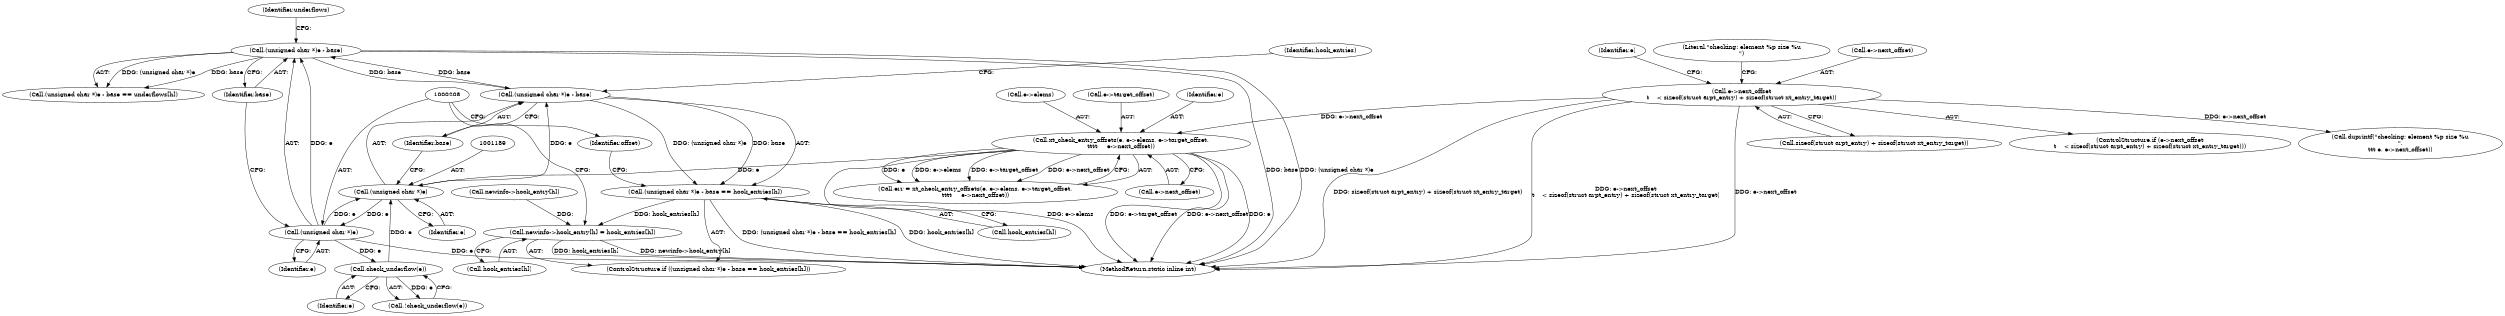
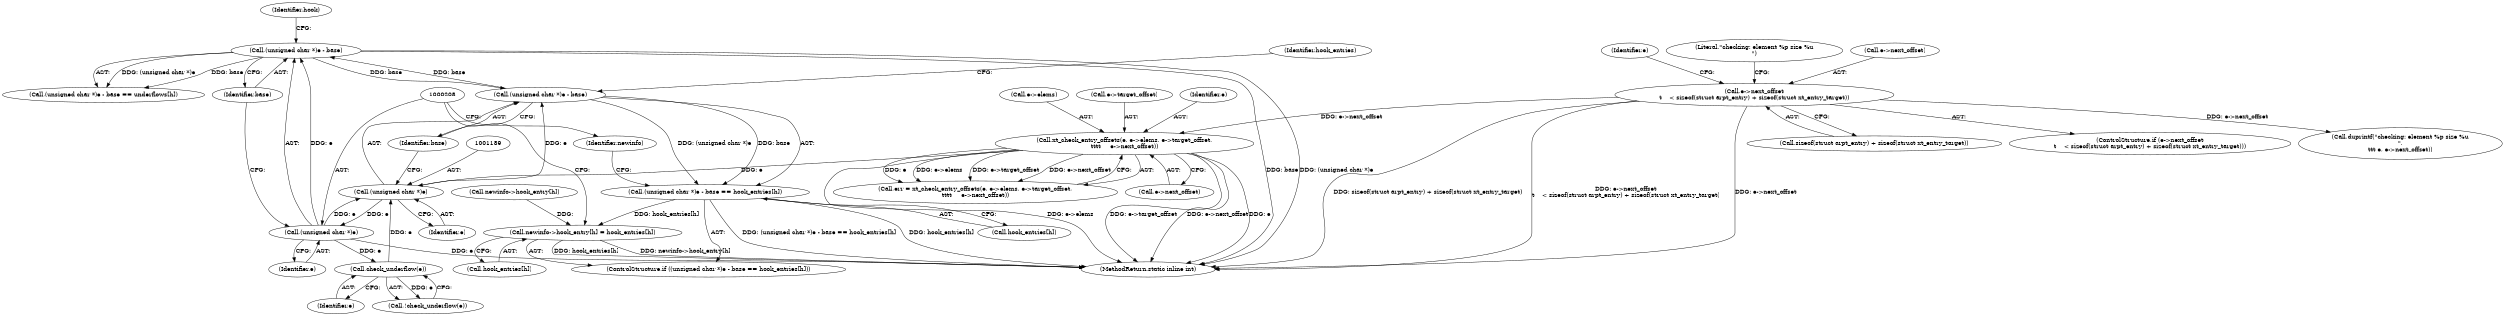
(296, 10) -> (296, 10)
(615, 144) -> (615, 144)
